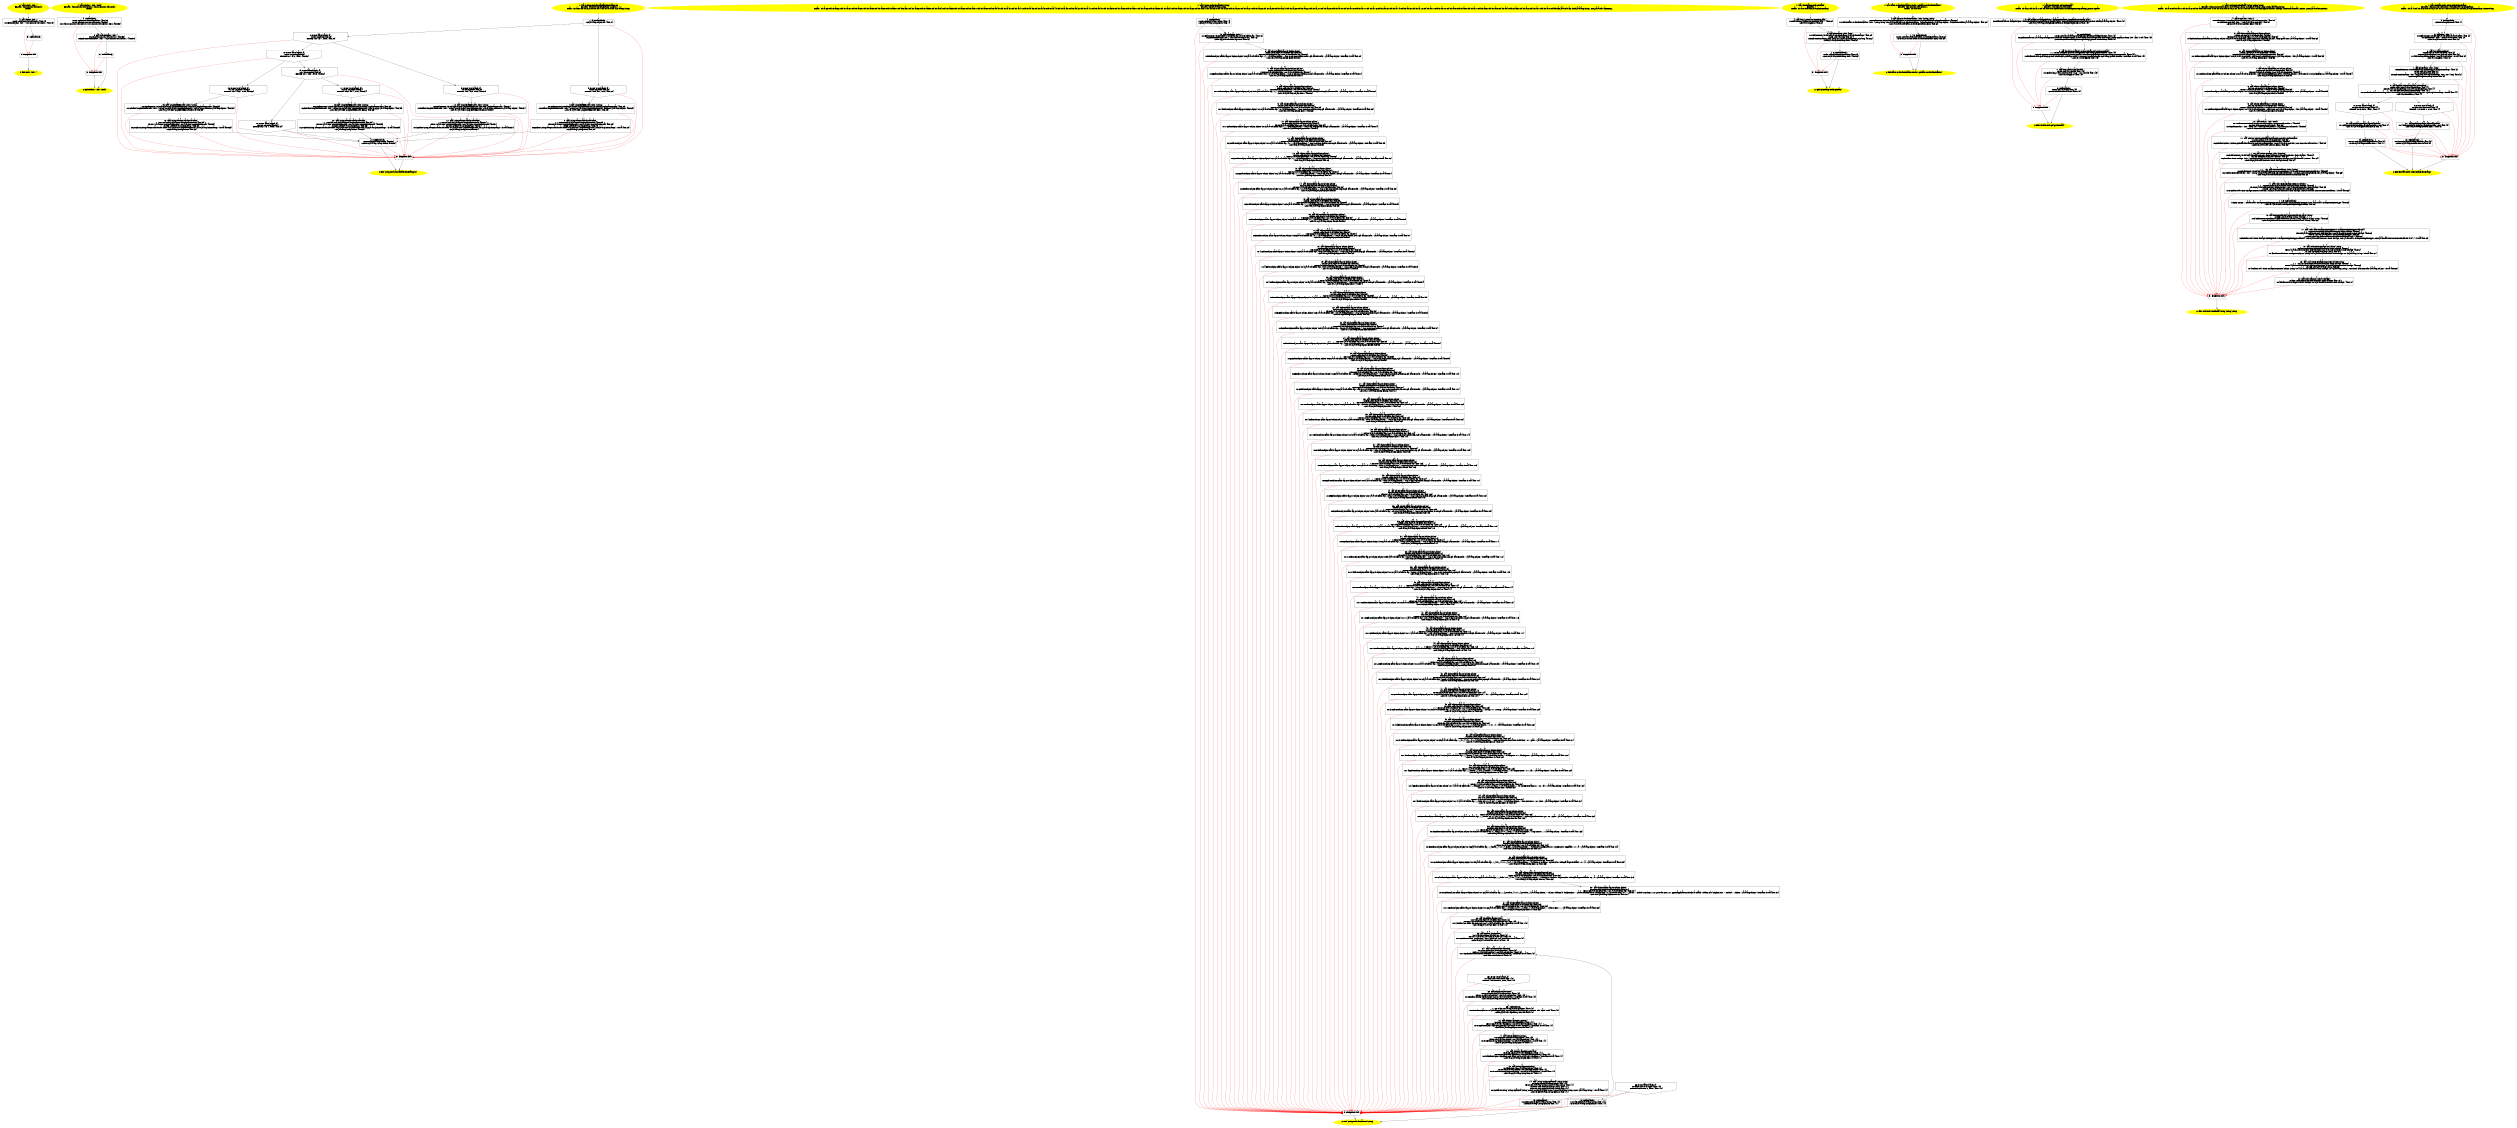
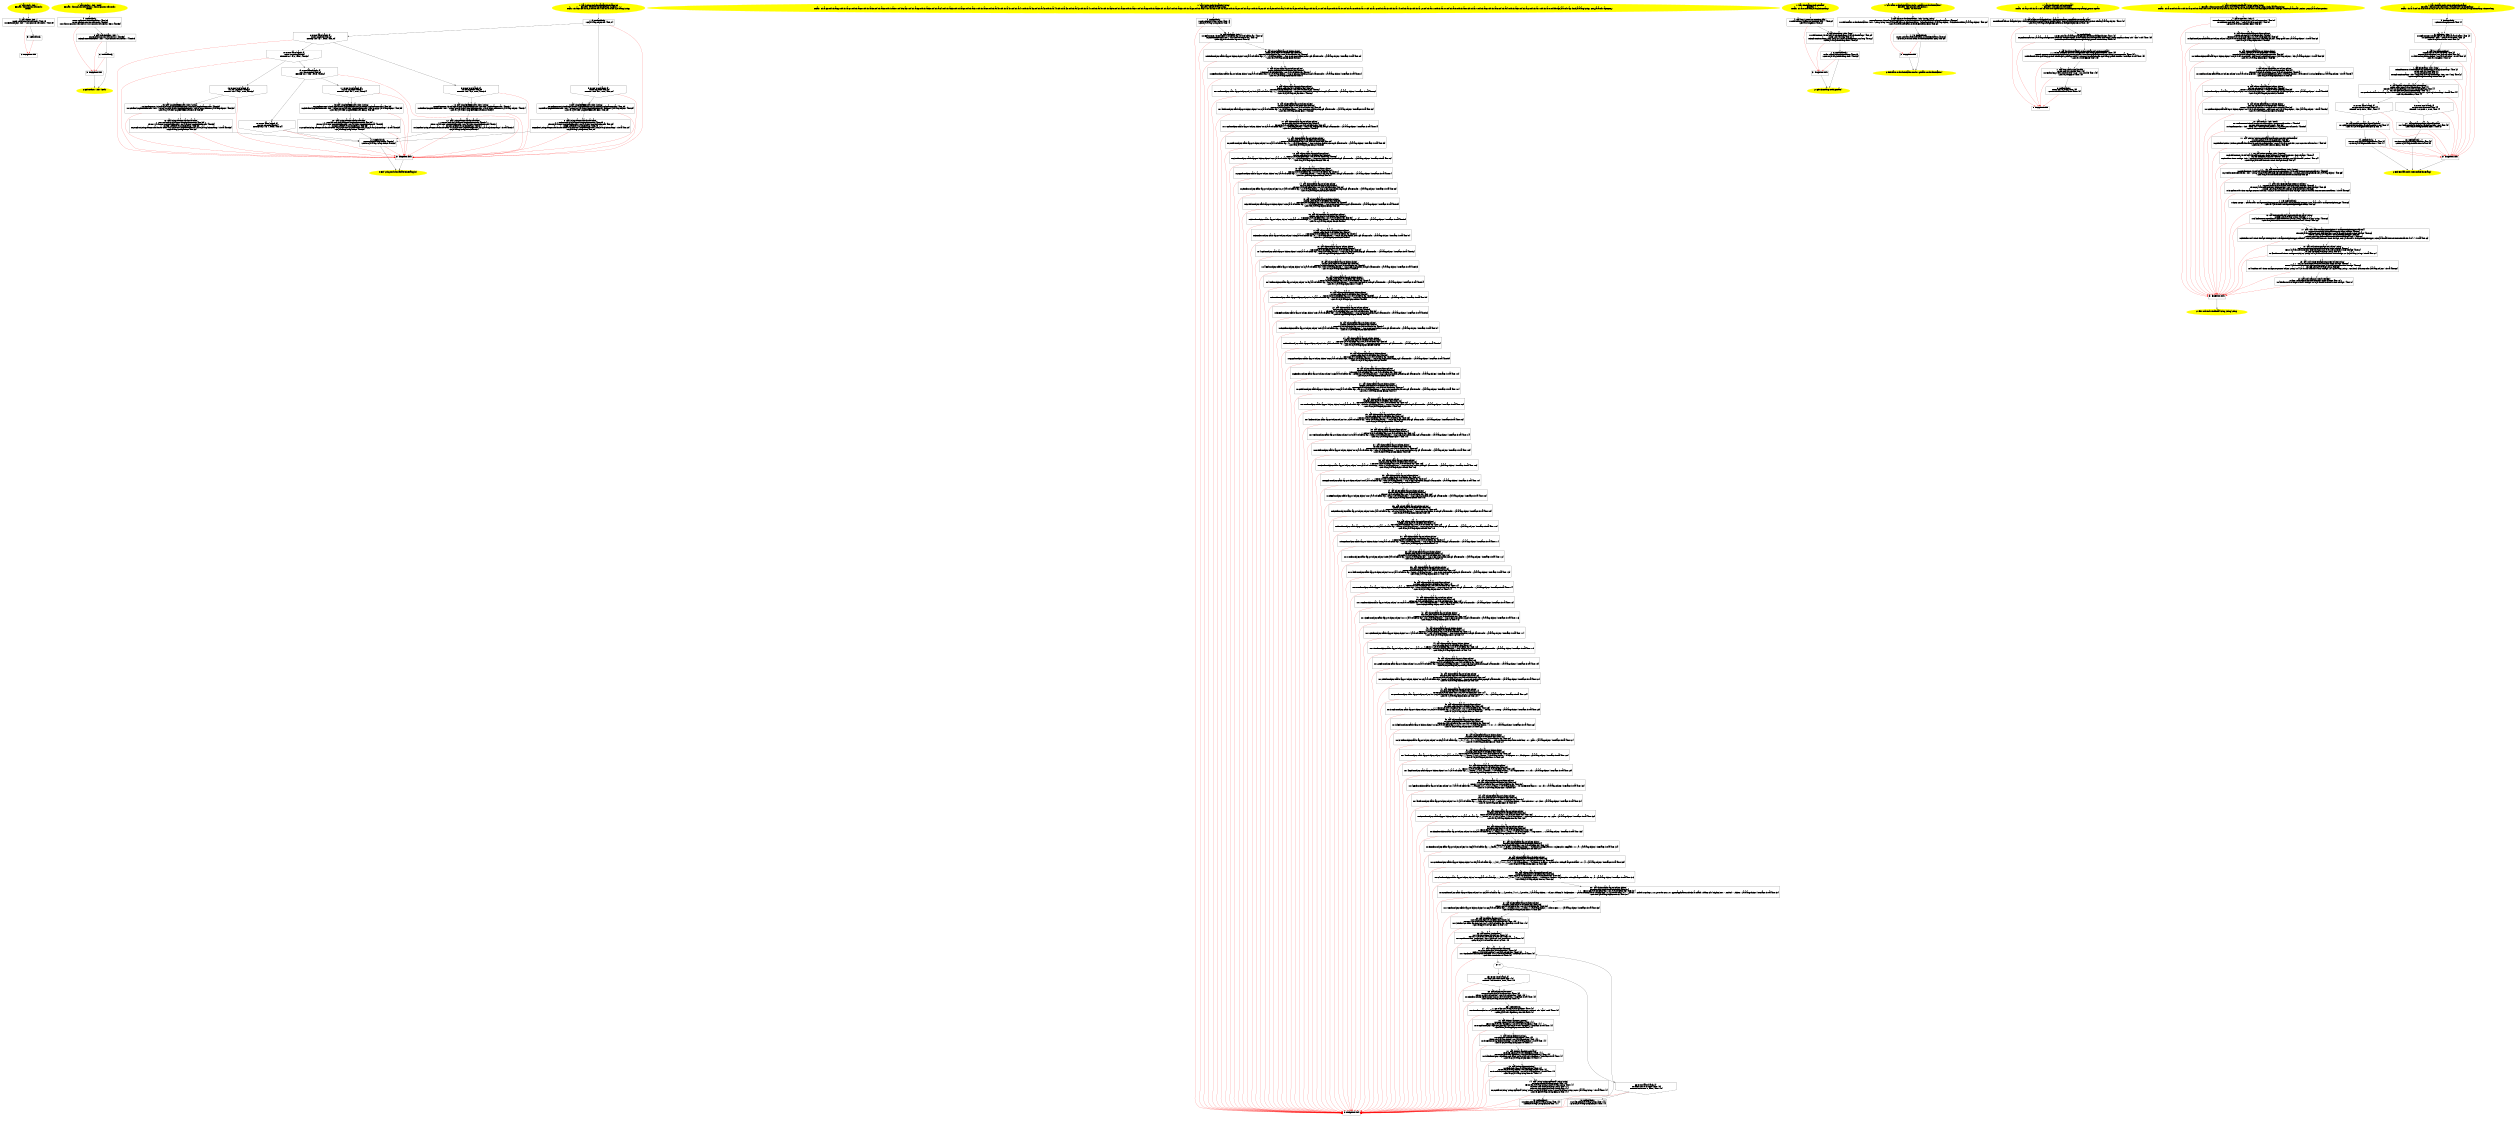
(29, 73) -> none
(2050, 126) -> none
none -> (1498, 966)
(1358, 1122) -> none
